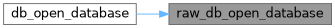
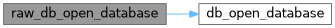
(148, 14) -> (178, 14)
